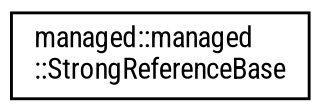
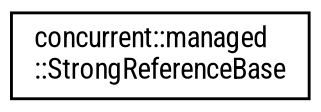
(160, 56) -> (160, 56)
